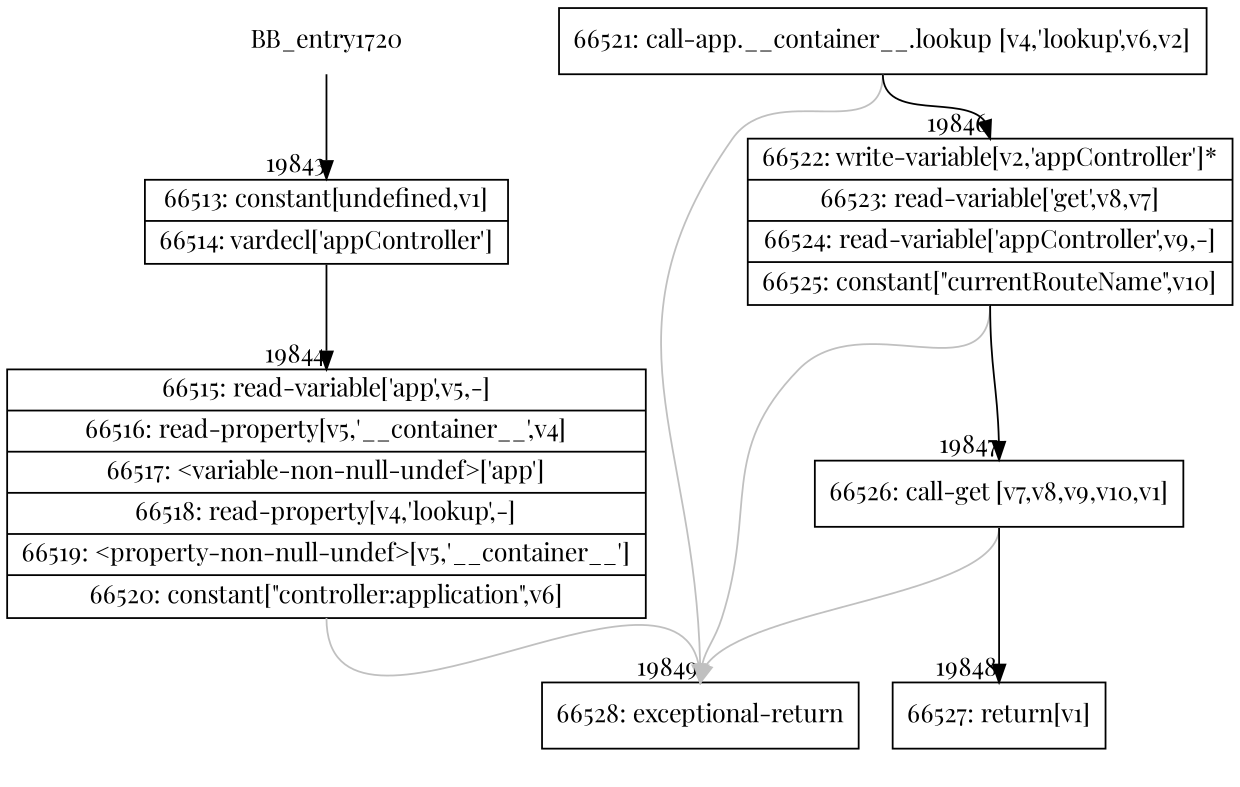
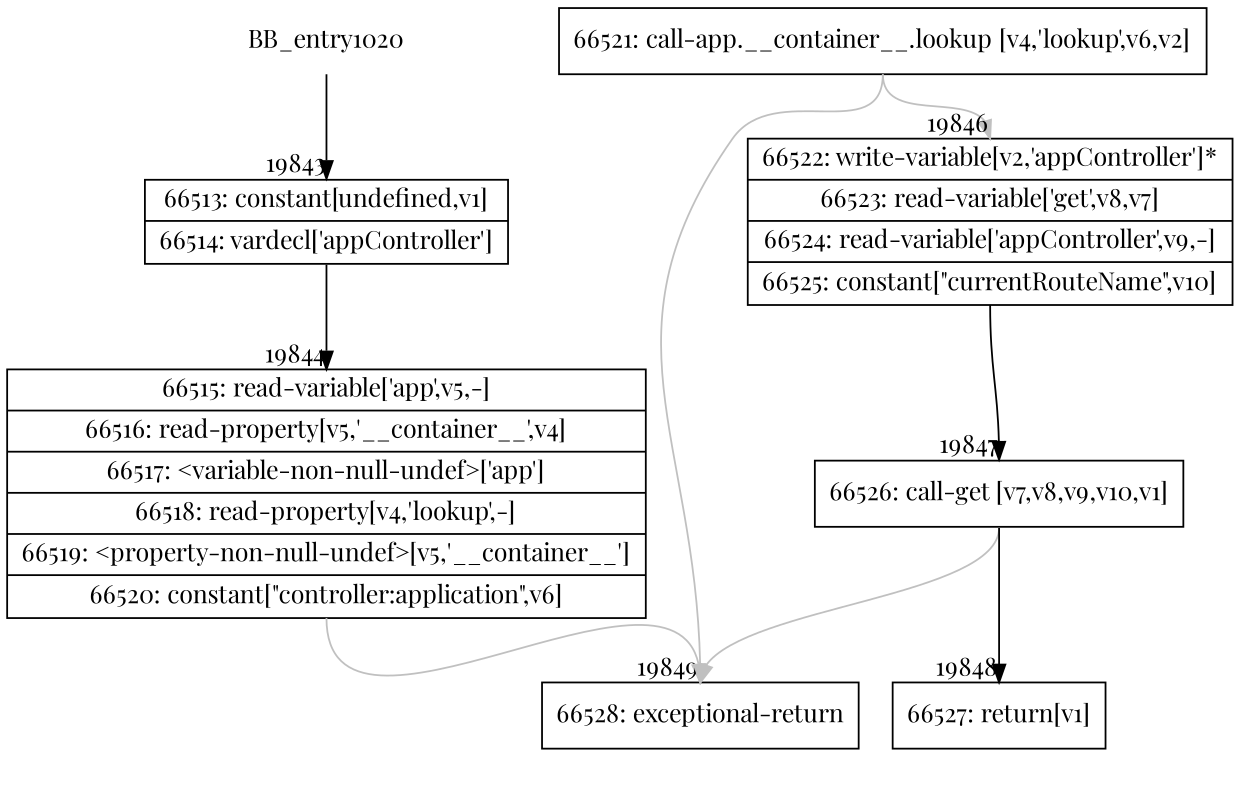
(326, 41) -> (326, 41)
(927, 106) -> (927, 106)
(770, 406) -> none
